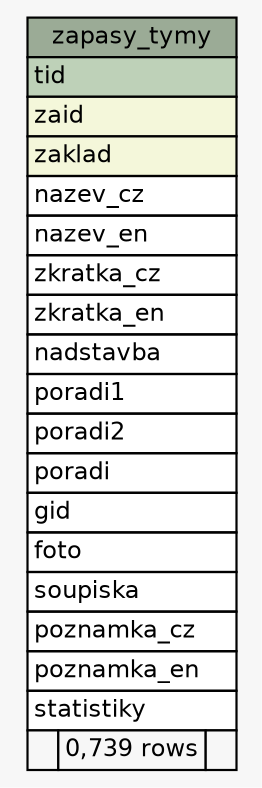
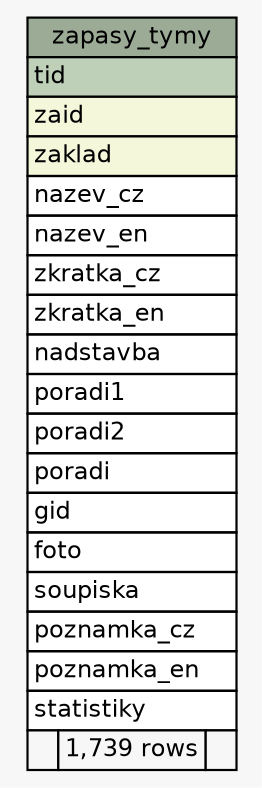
(132, 749) -> (132, 749)
